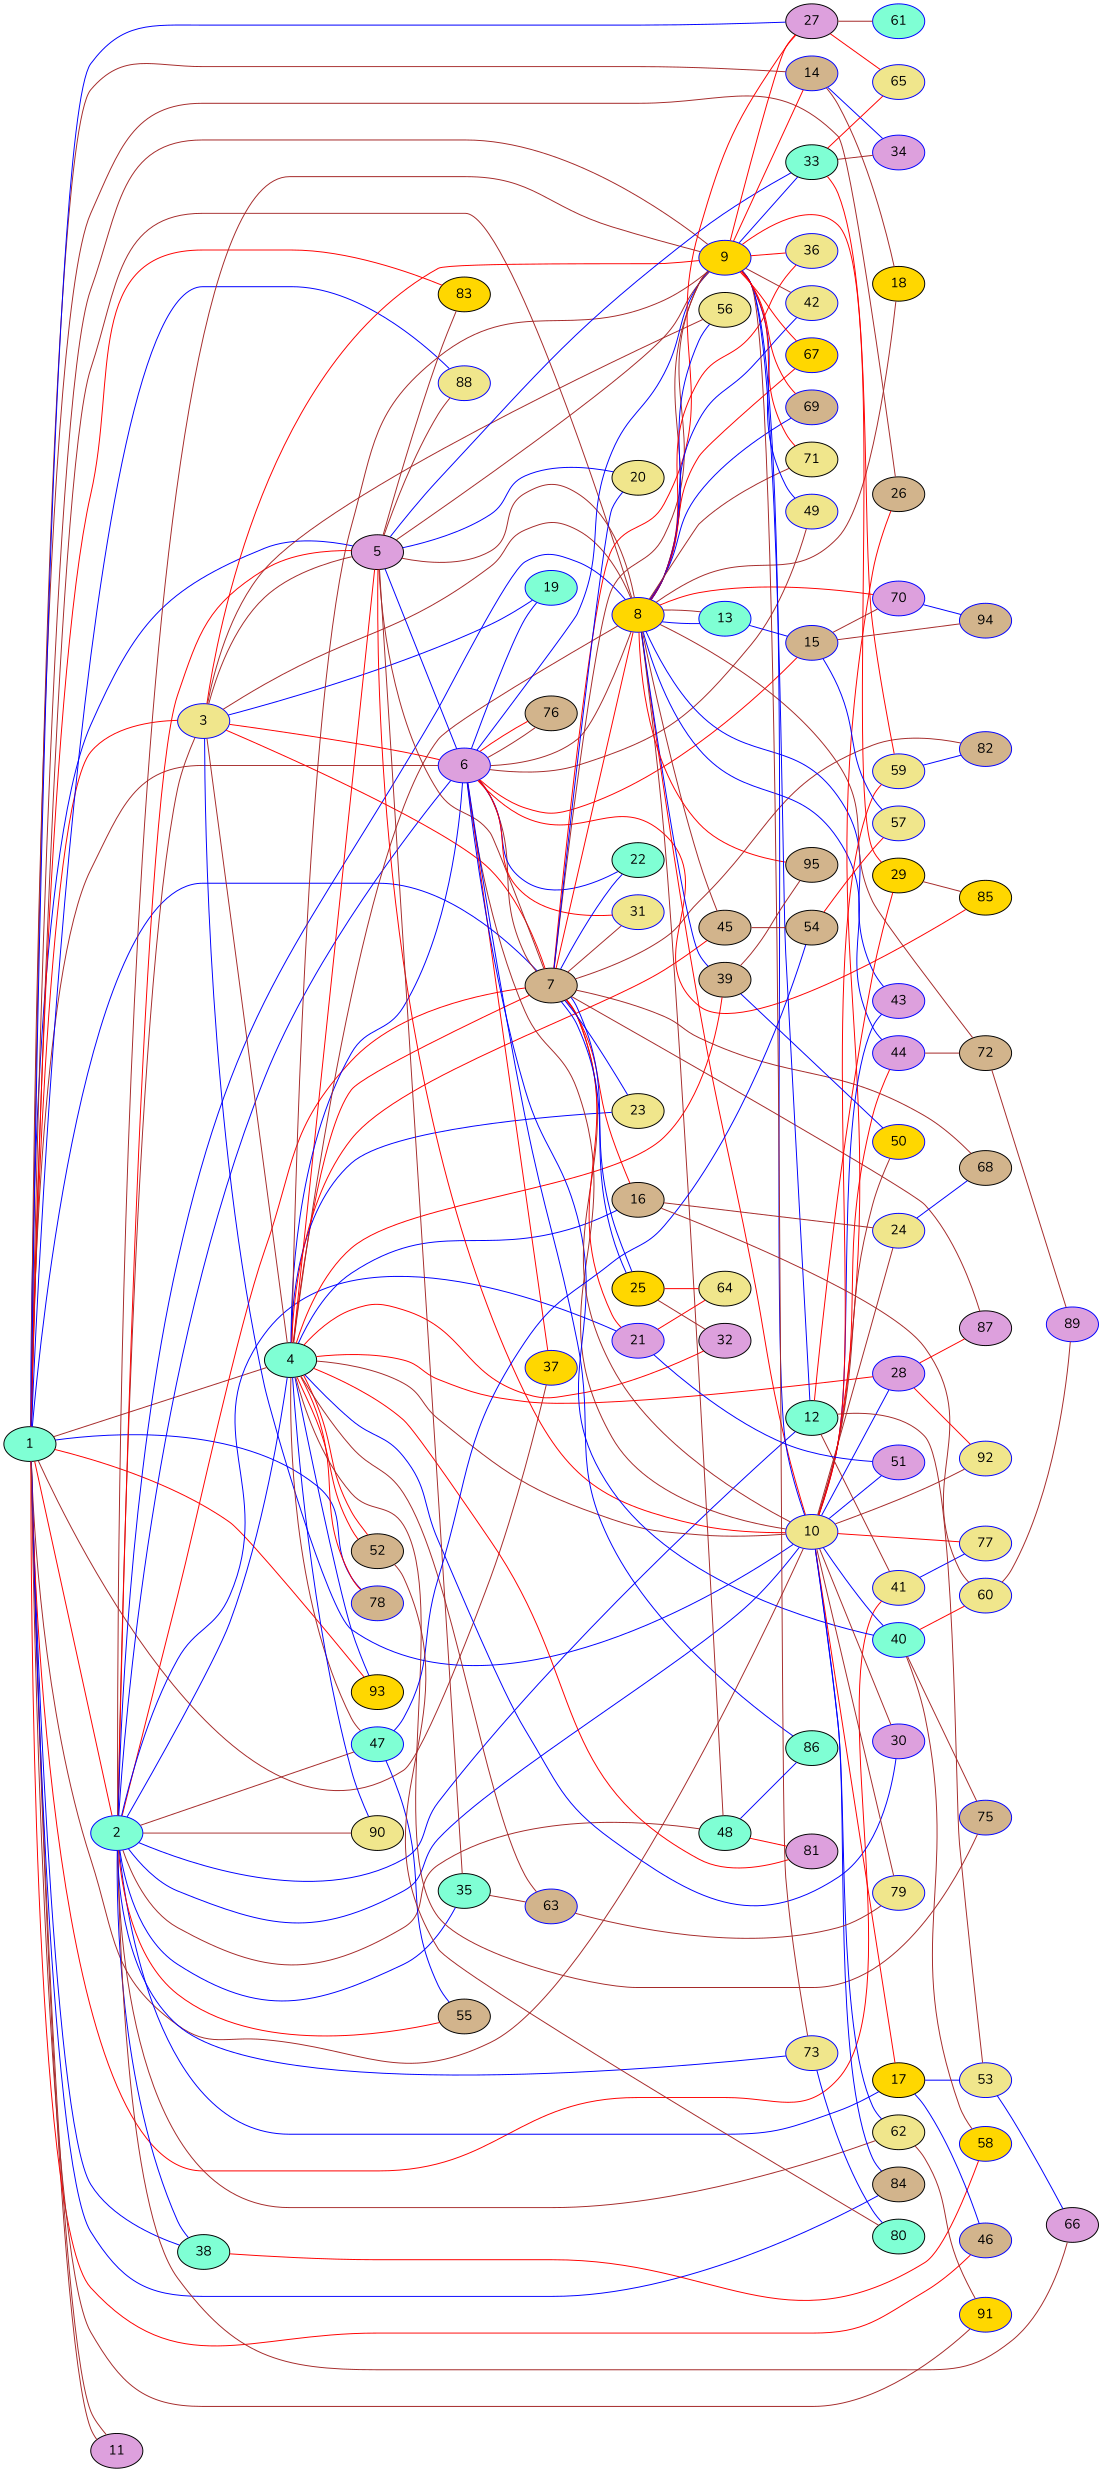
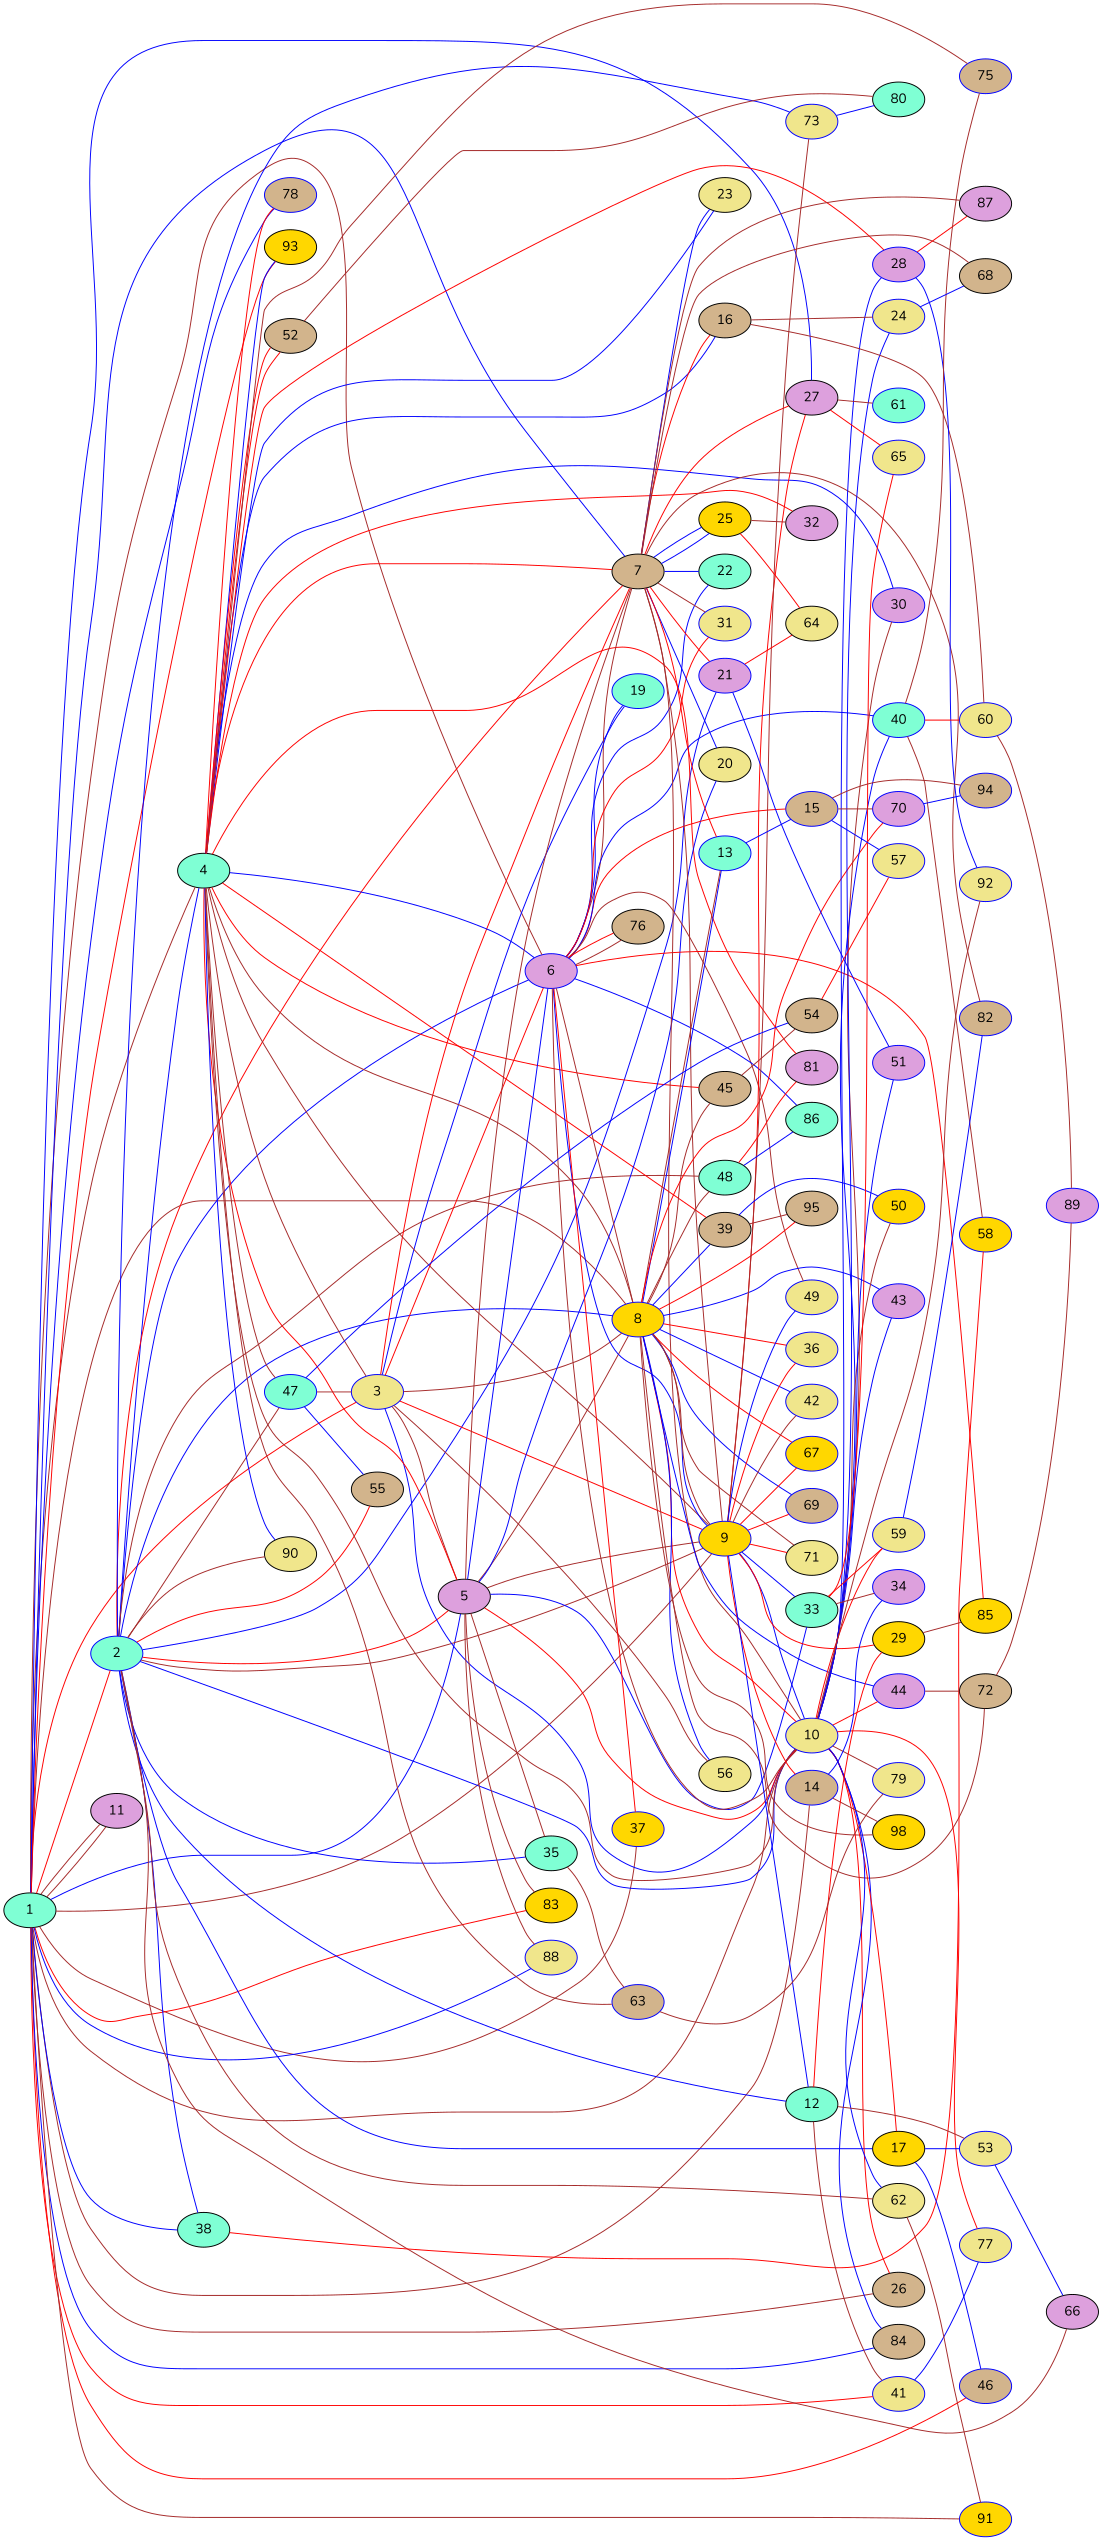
(899, 284) -> (899, 1832)
(593, 809) -> (673, 668)
(135, 1274) -> (340, 1392)
(854, 1388) -> (848, 746)
(942, 1416) -> (951, 572)
